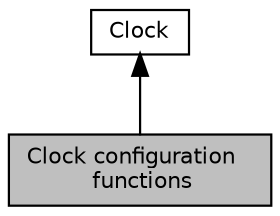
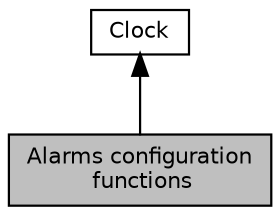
(140, 170) -> (140, 170)
